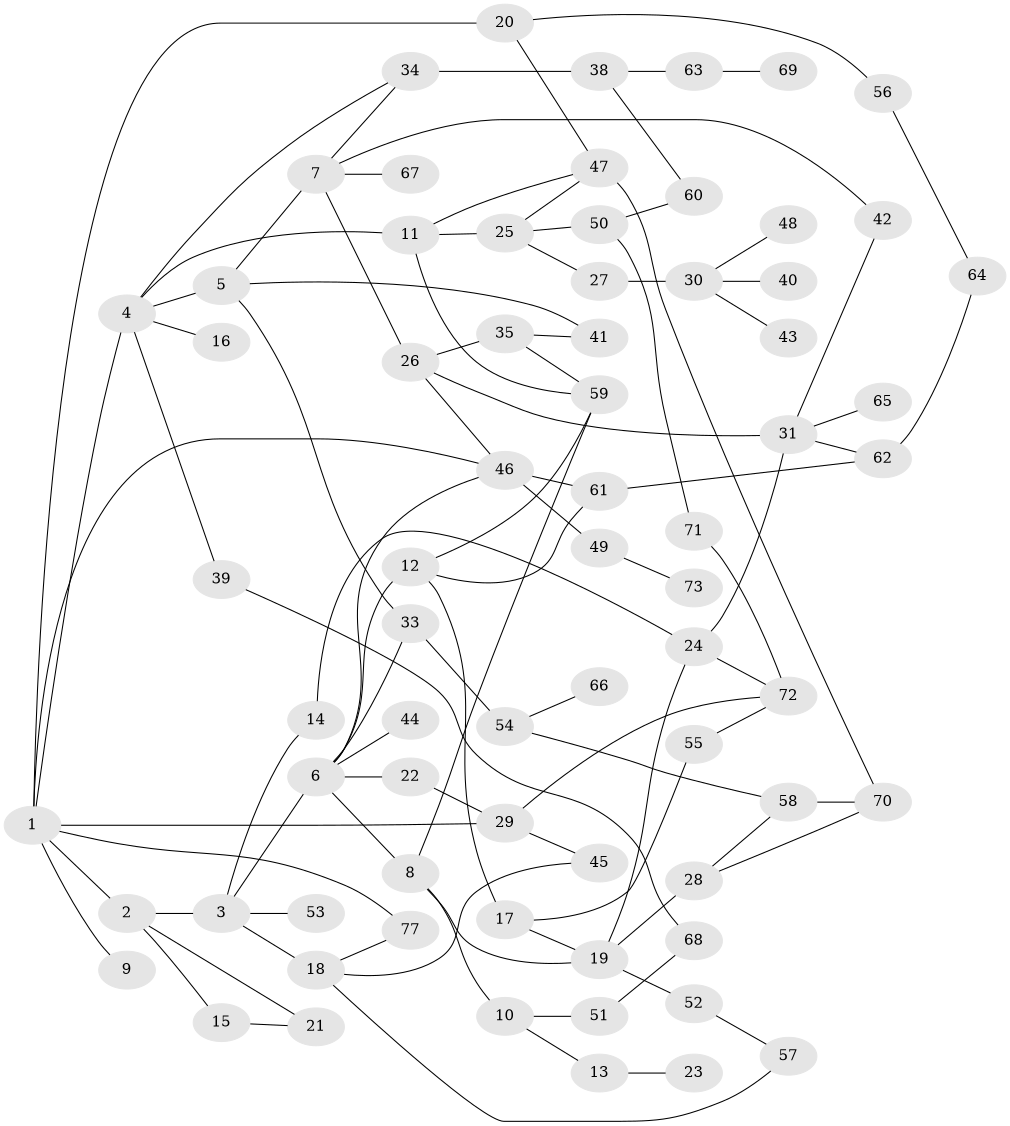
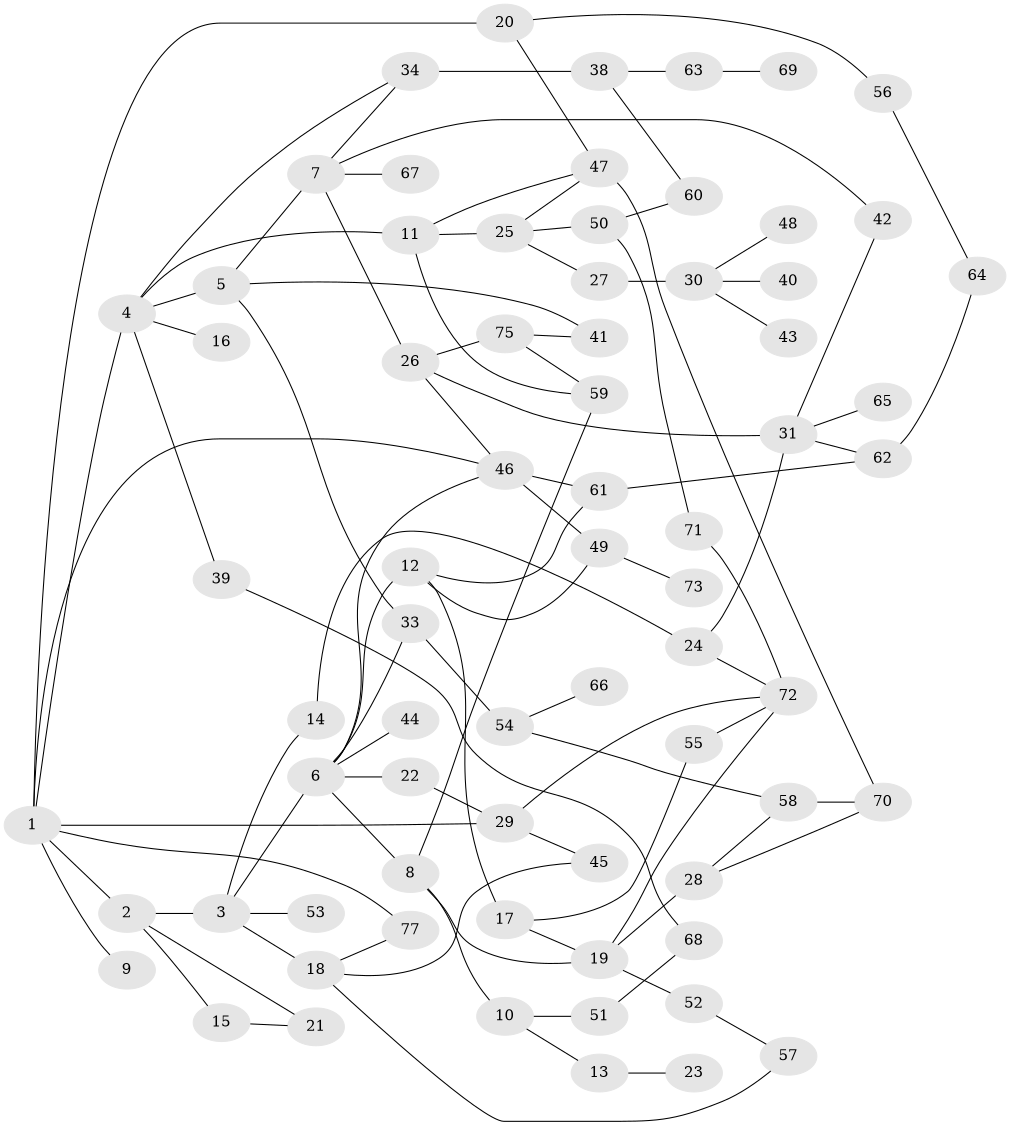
(505, 334) -> (505, 334)
(529, 502) -> (517, 618)
(647, 803) -> (686, 823)
